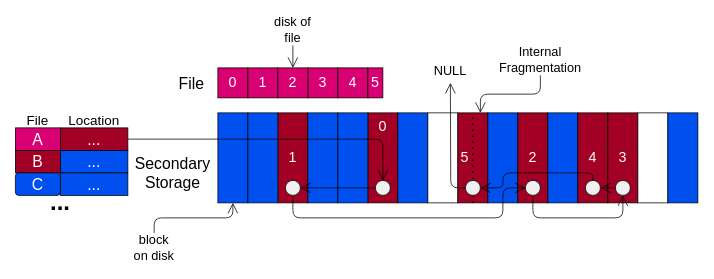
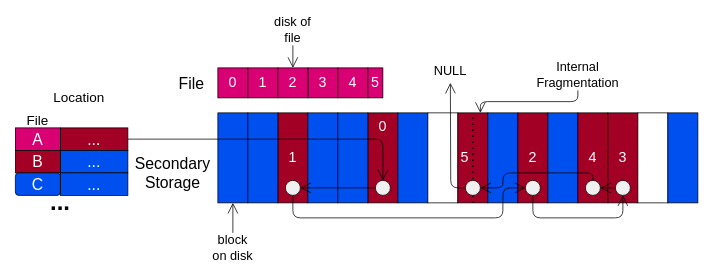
(540, 60) -> (578, 75)
(94, 120) -> (79, 98)
(154, 248) -> (233, 248)
